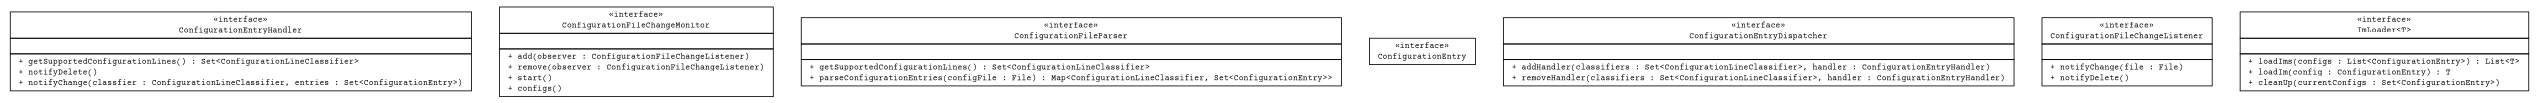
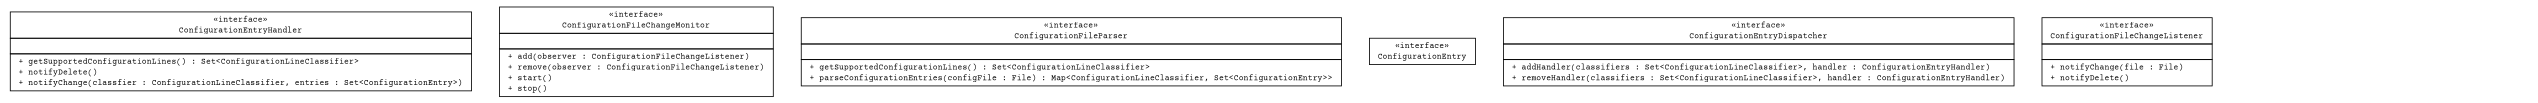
(2384, 51) -> none
(535, 88) -> (528, 88)
